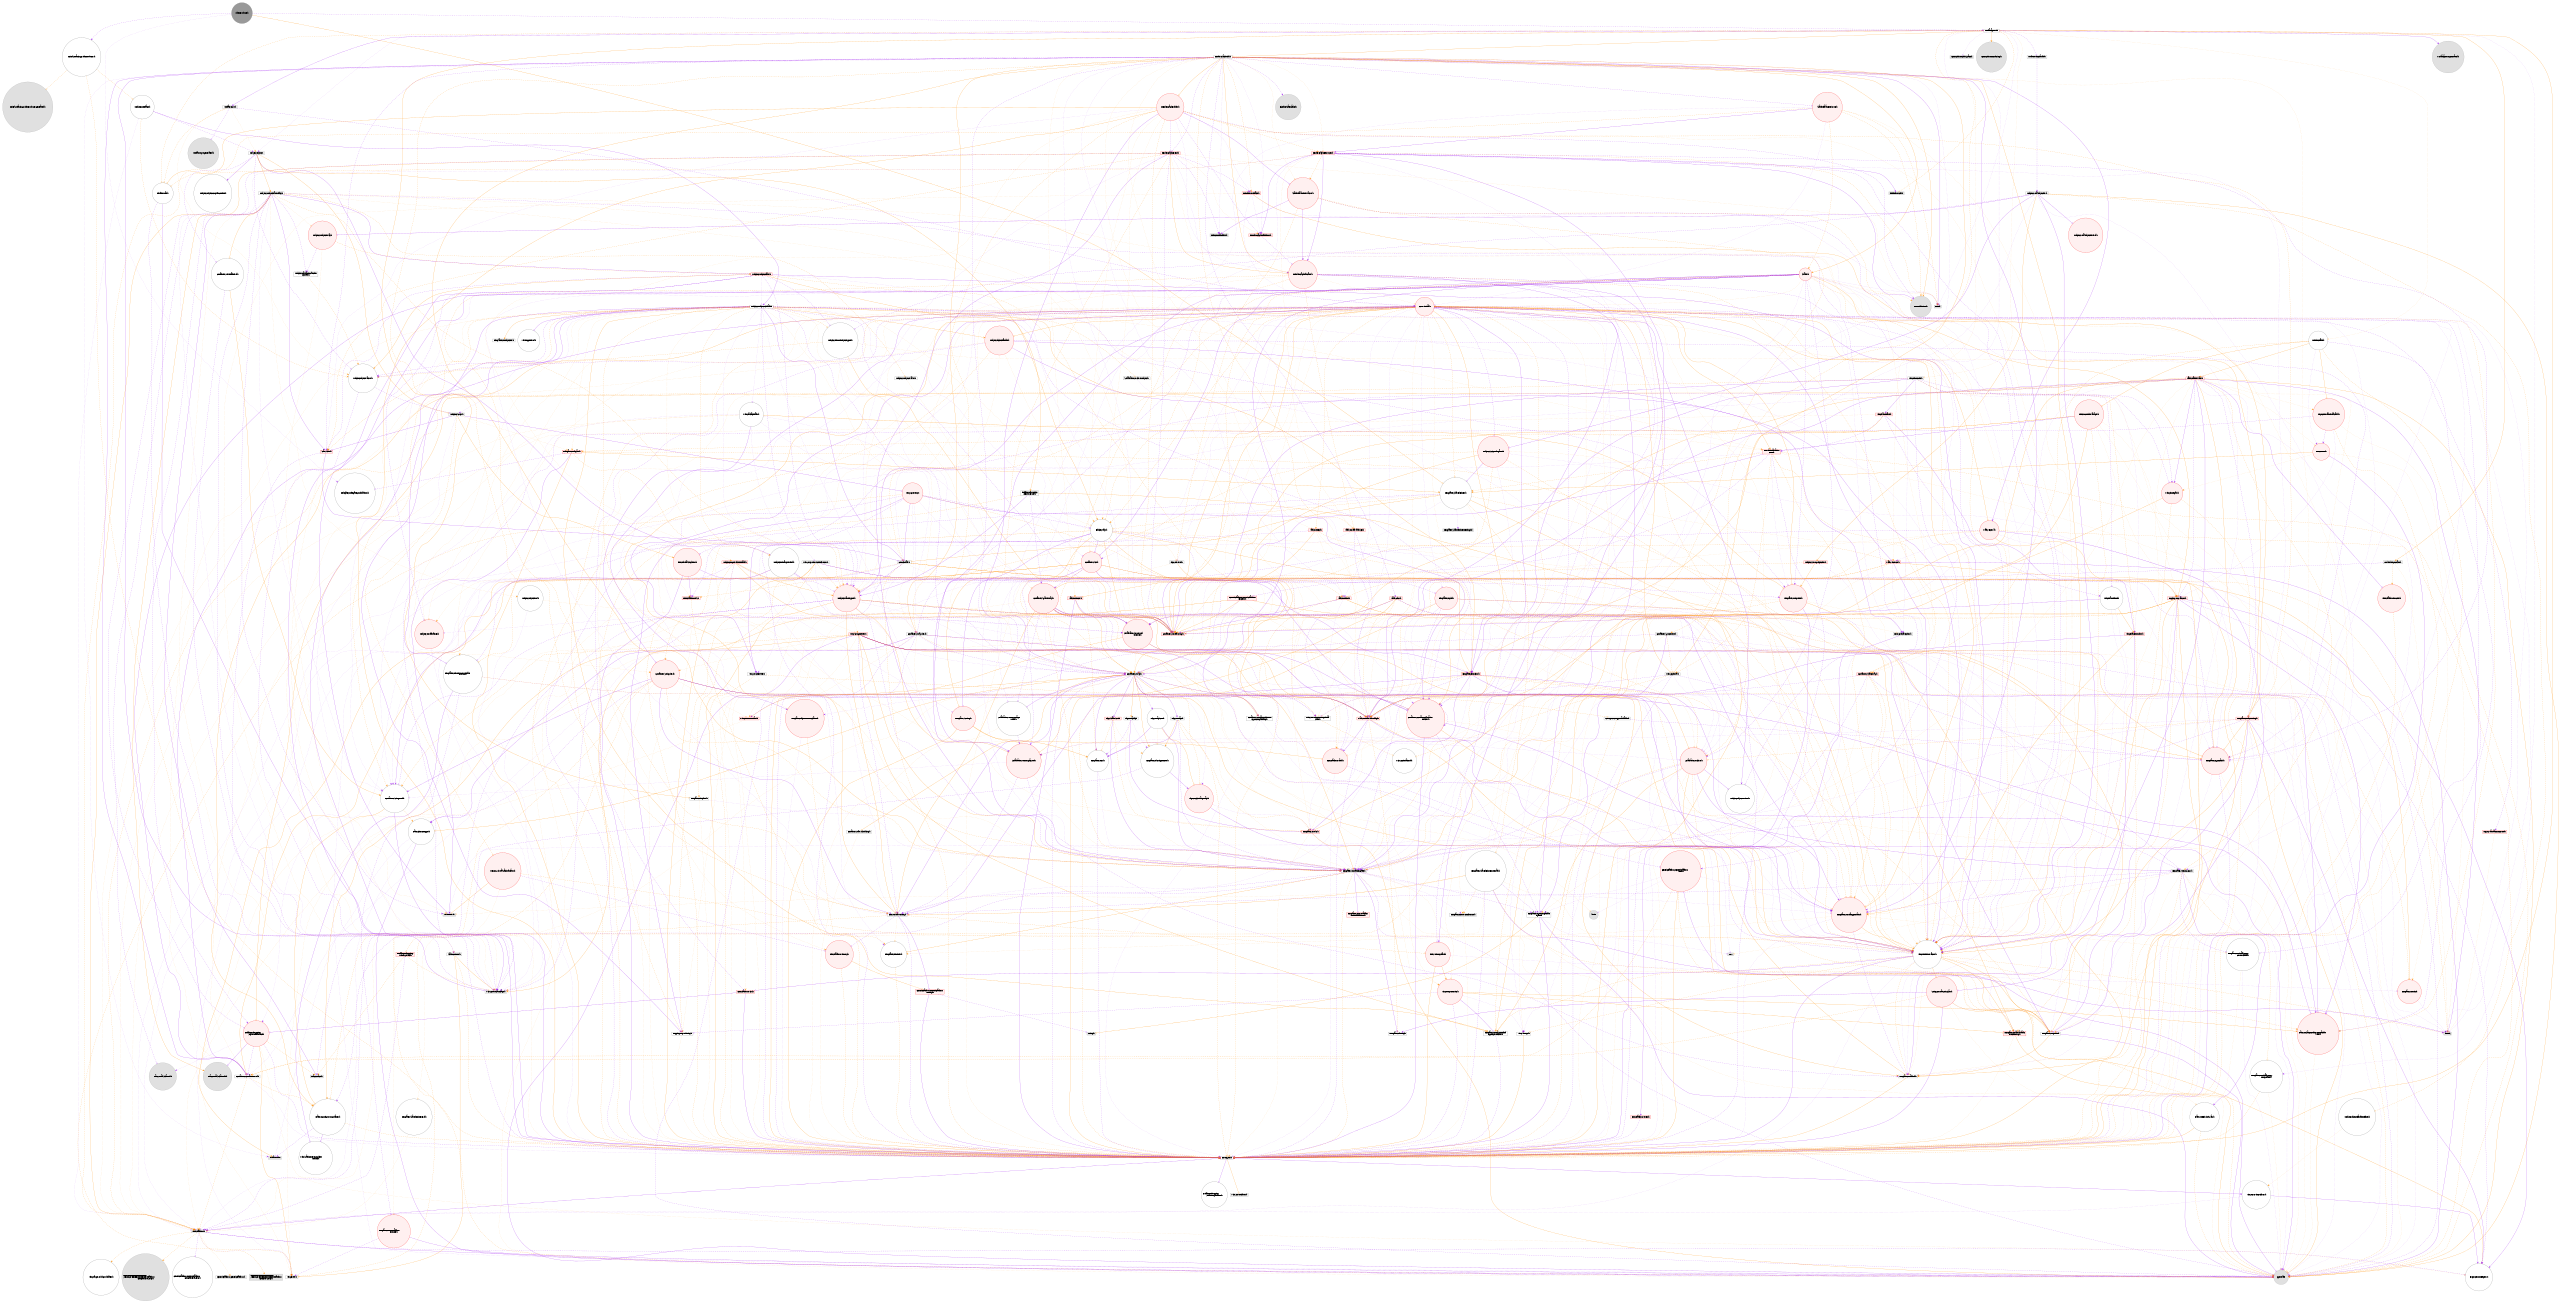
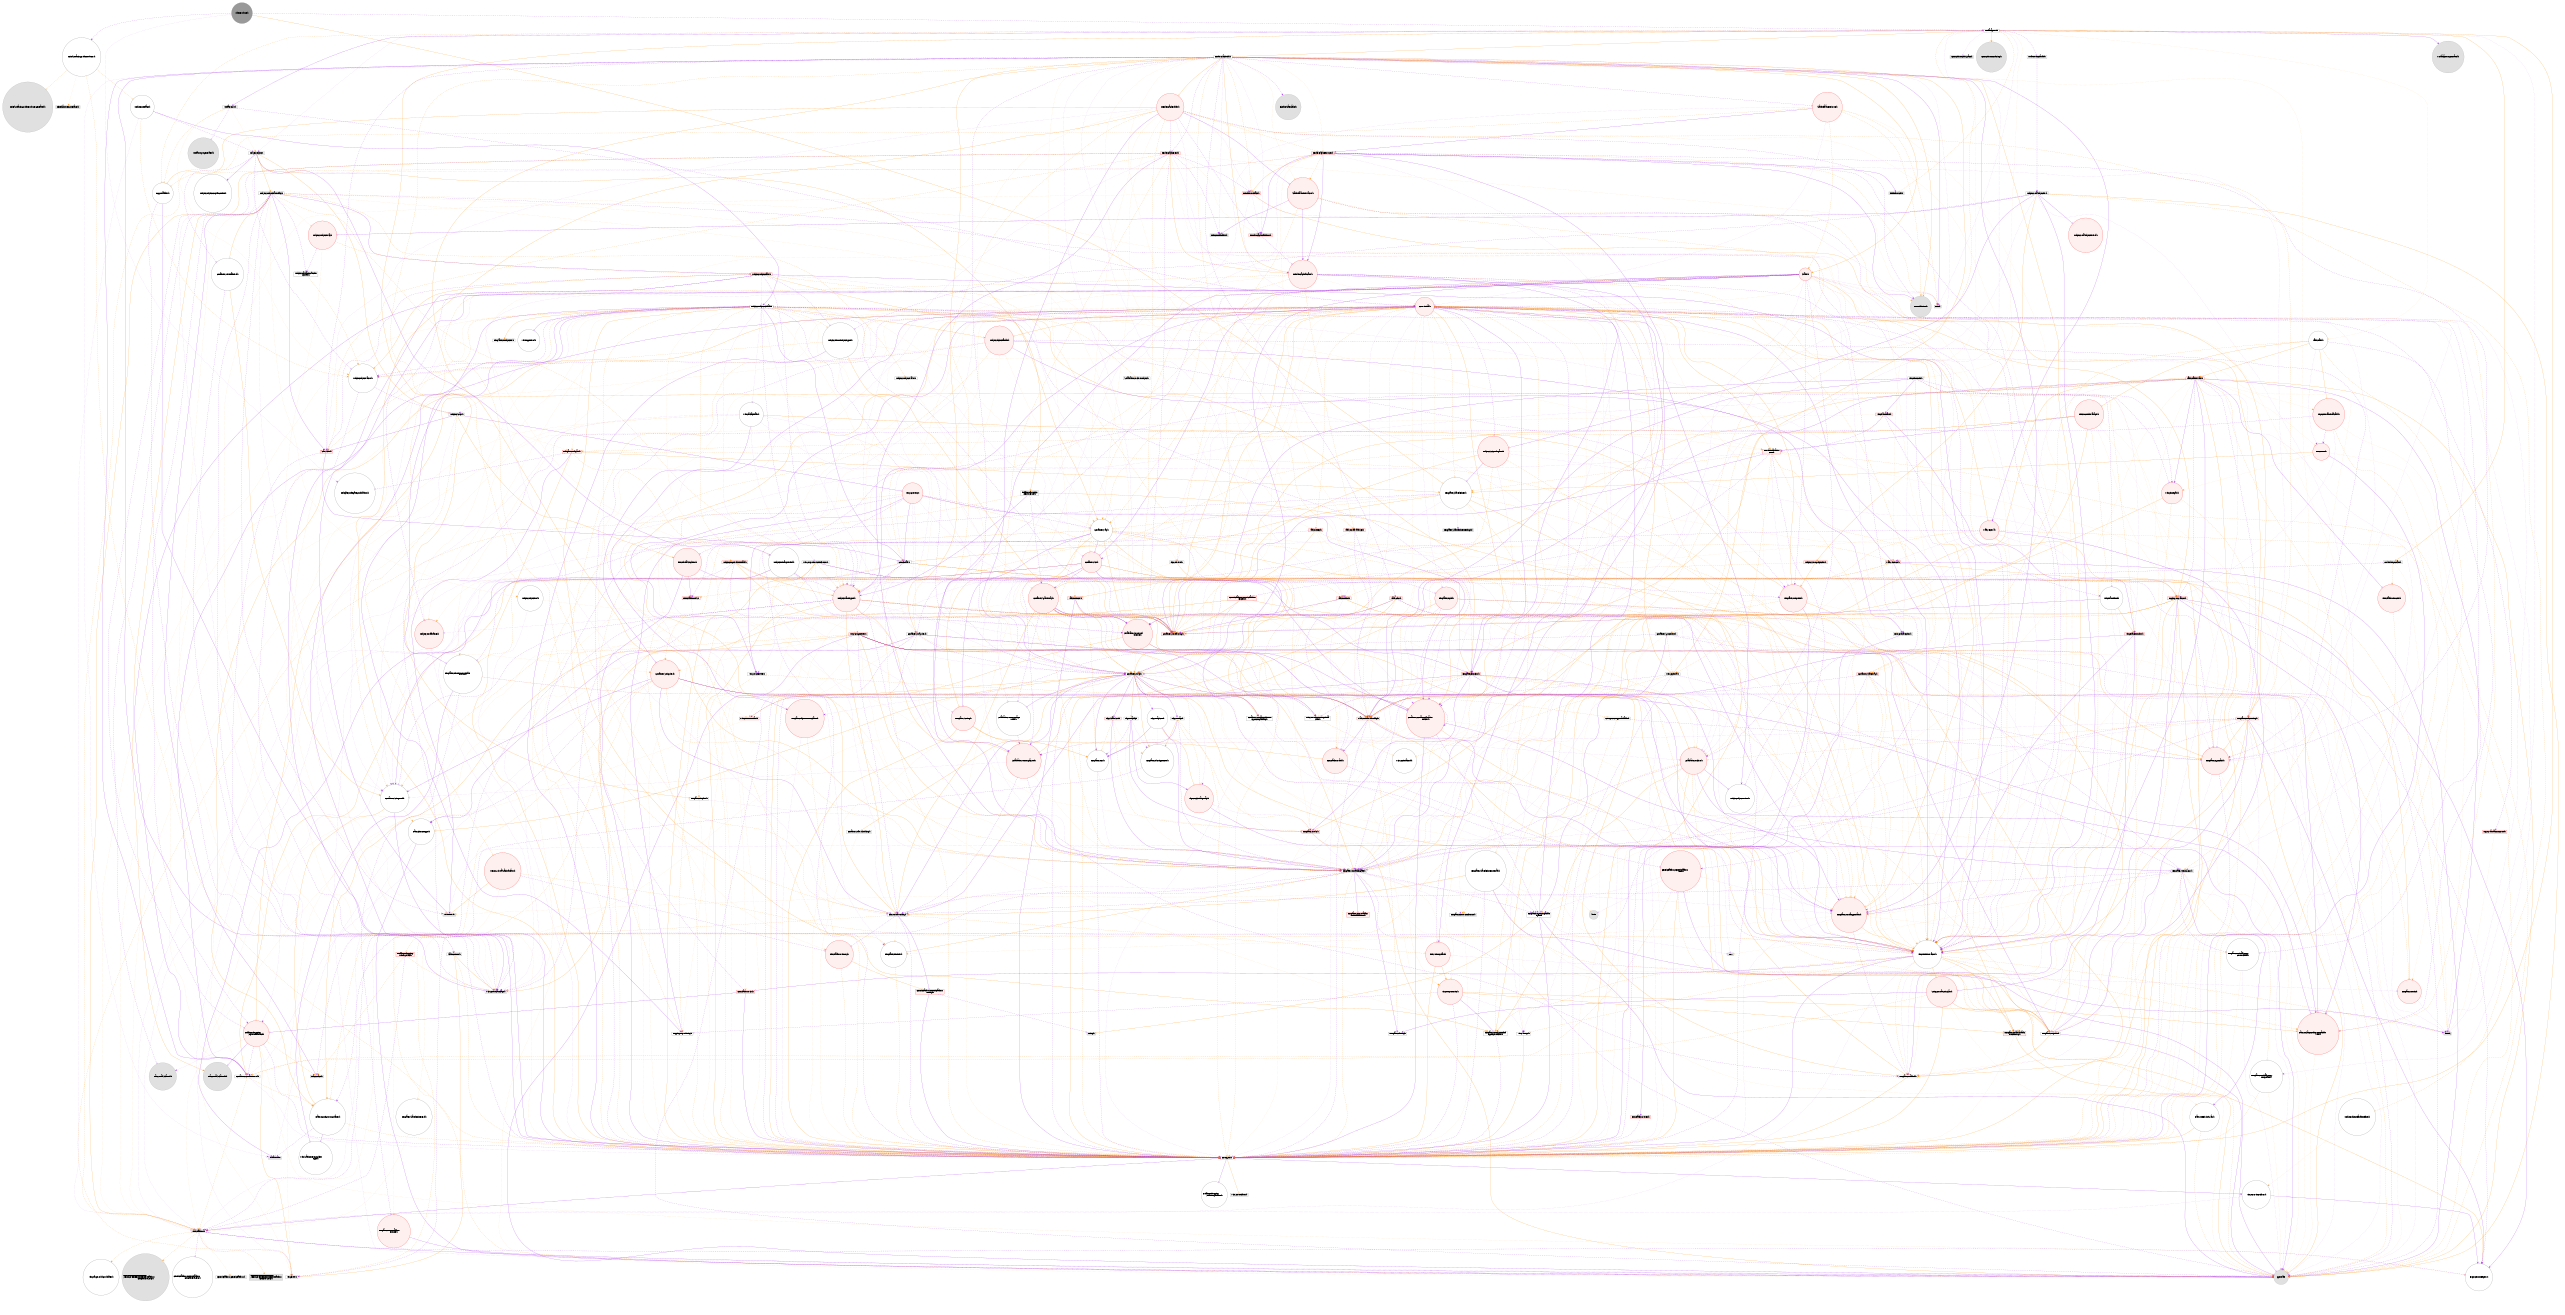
none -> (68, 107)
none -> (1280, 168)
(163, 193) -> (163, 193)
(2318, 340) -> (2318, 340)
(653, 394) -> none
(1101, 530) -> (1101, 530)
(476, 616) -> (476, 616)
none -> (1226, 696)
(1178, 779) -> (1138, 774)
(2002, 797) -> (2002, 797)
(1106, 907) -> (1106, 907)
none -> (594, 964)
(1629, 1150) -> (1629, 1150)
(316, 1158) -> (316, 1158)
(337, 1257) -> (1325, 935)
